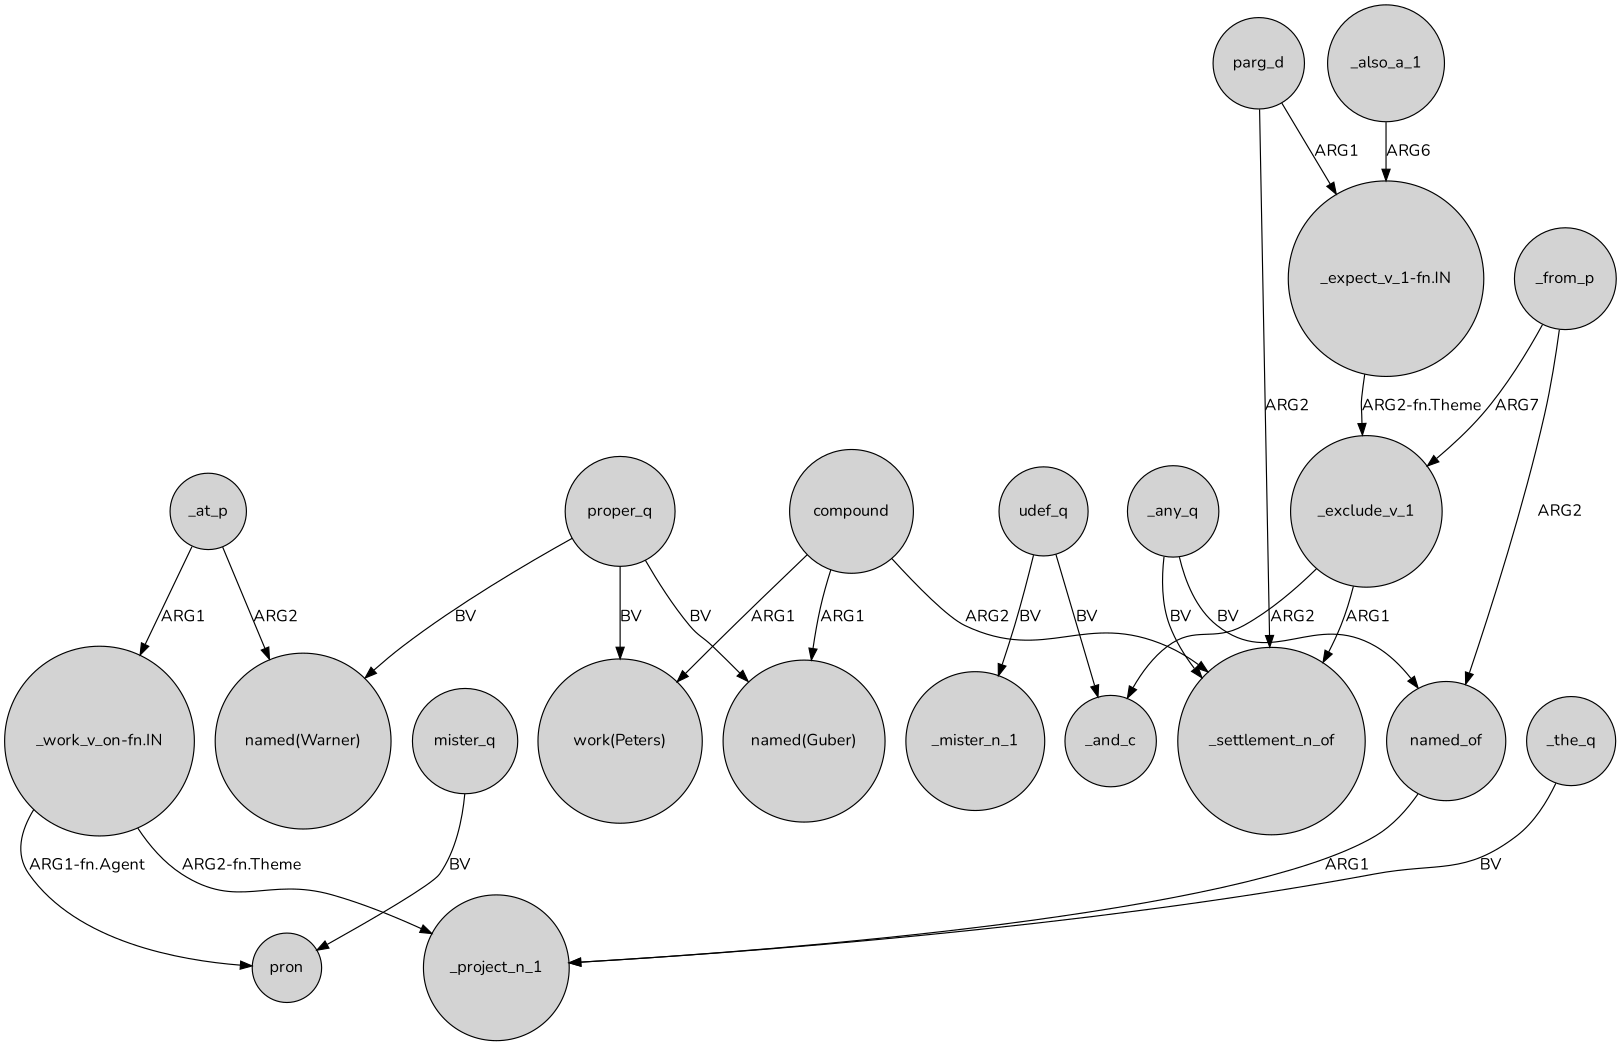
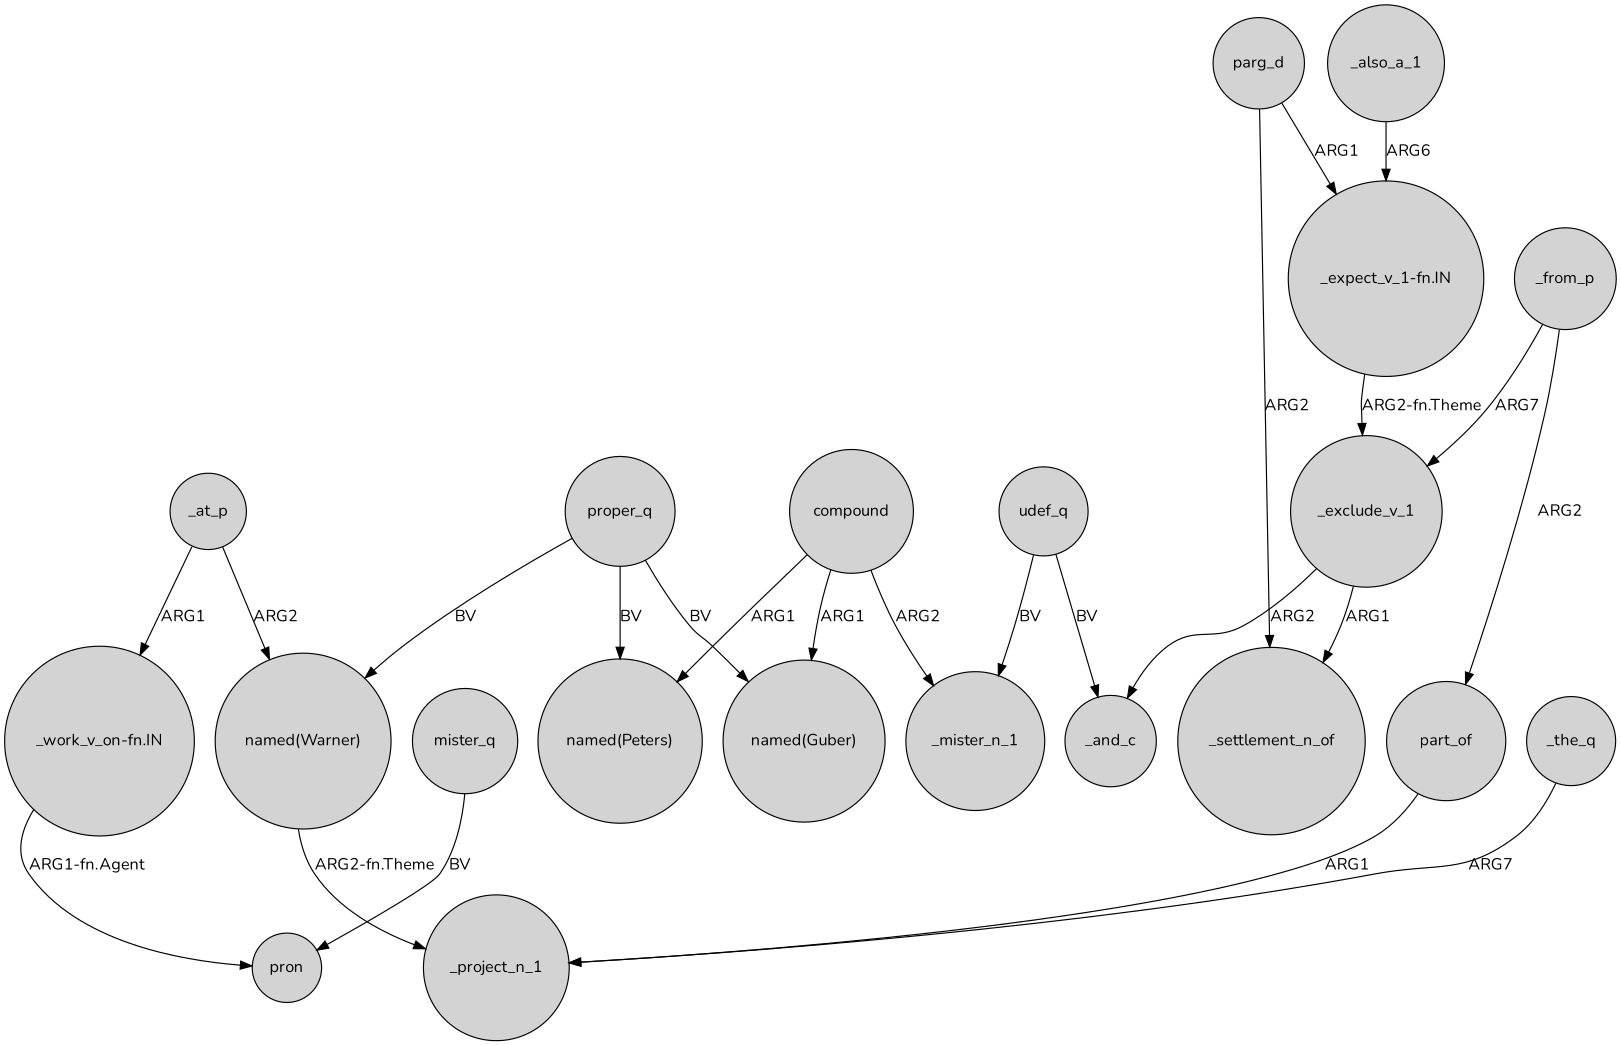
(1173, 511) -> none
(1034, 640) -> (895, 625)
(620, 741) -> (620, 741)
(1446, 741) -> (1446, 741)
(1491, 865) -> (1491, 865)
(271, 890) -> (340, 902)
